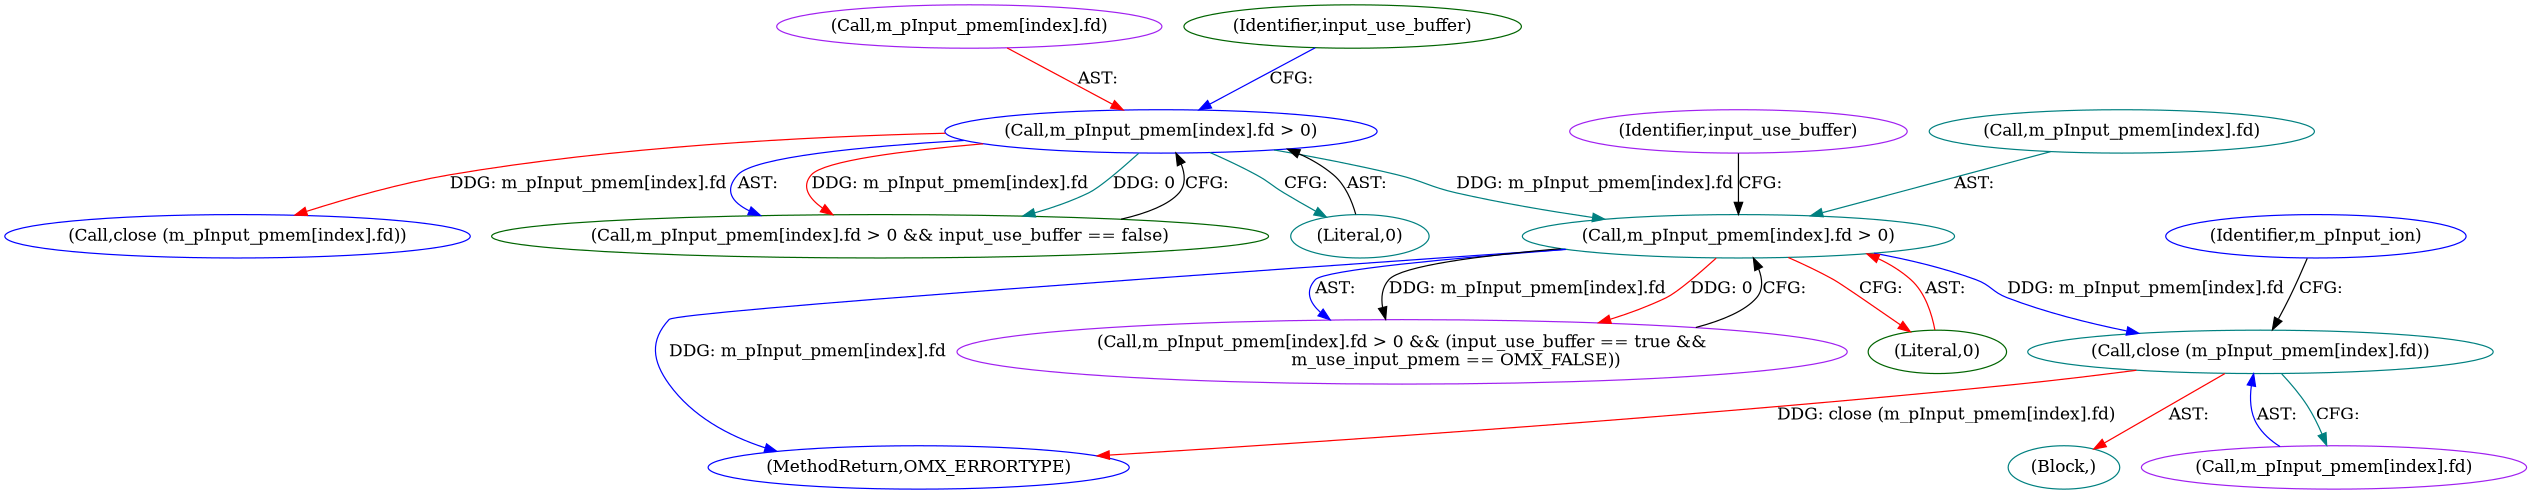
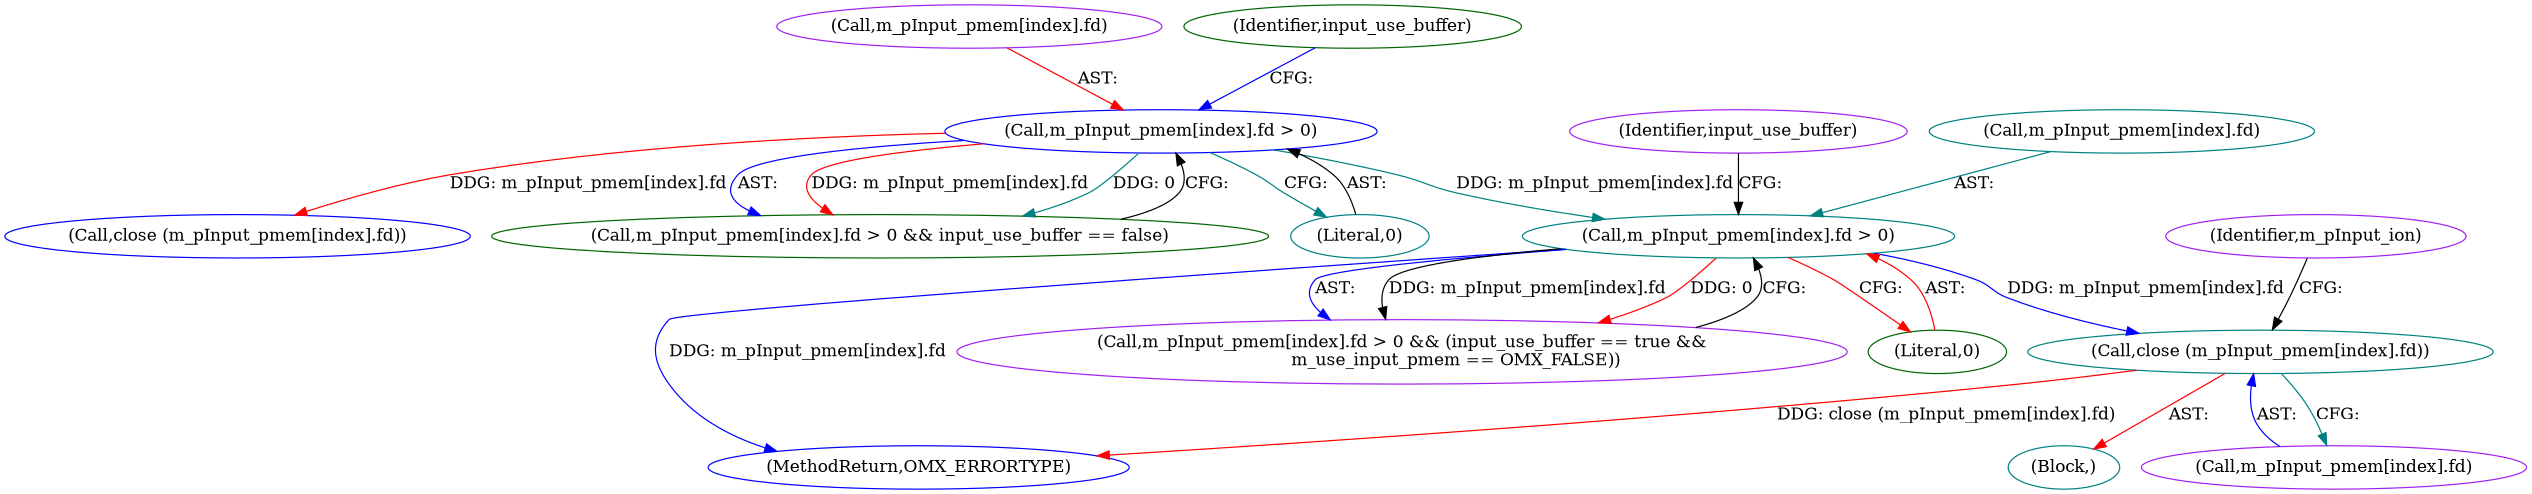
(2316, 236) -> (2316, 236)
